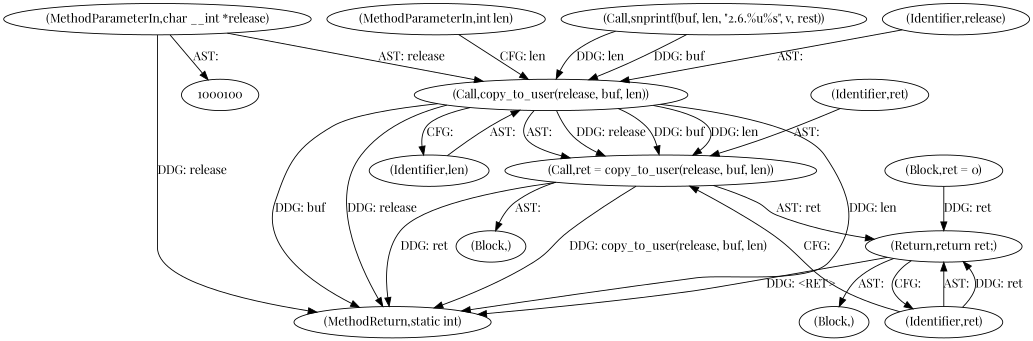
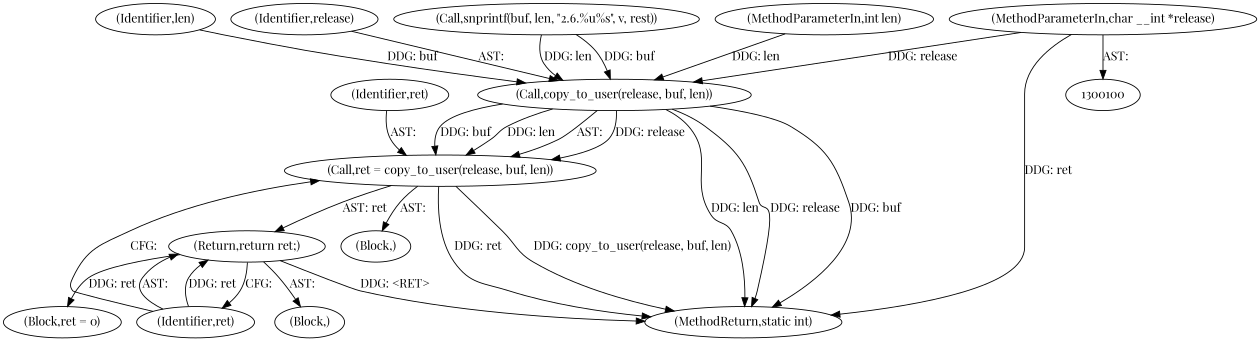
(412, 57) -> (923, 57)
(523, 57) -> (756, 57)
(220, 95) -> (1103, 95)
(437, 118) -> none
(505, 133) -> (412, 57)
(192, 171) -> (1049, 171)
(944, 204) -> (120, 266)
